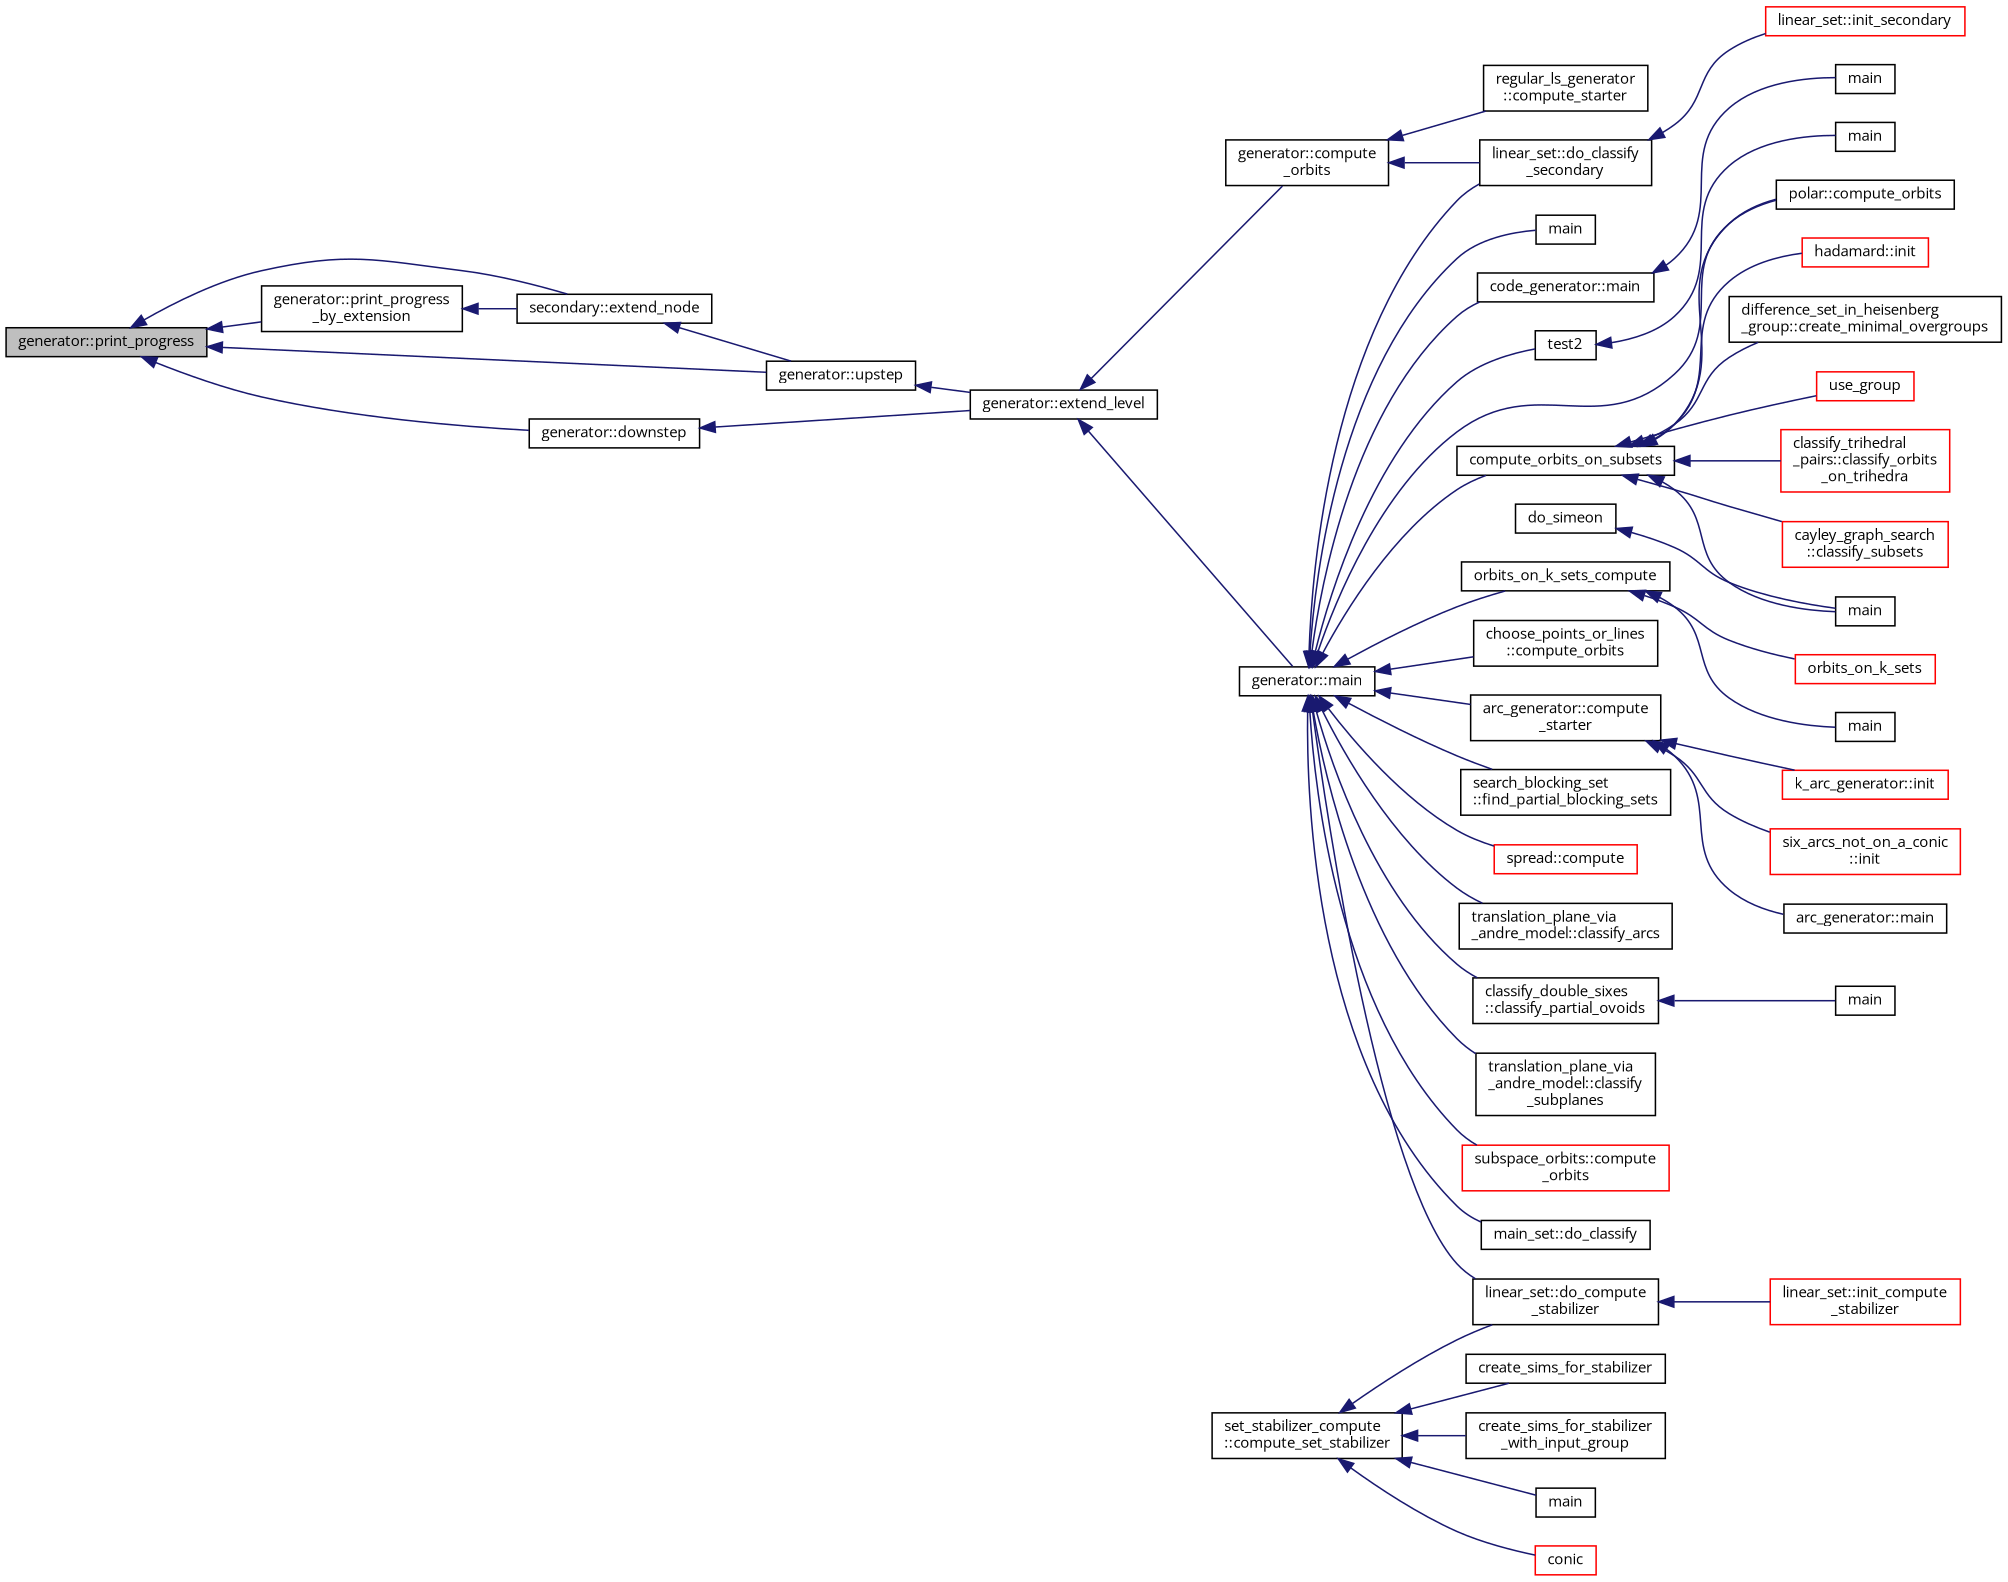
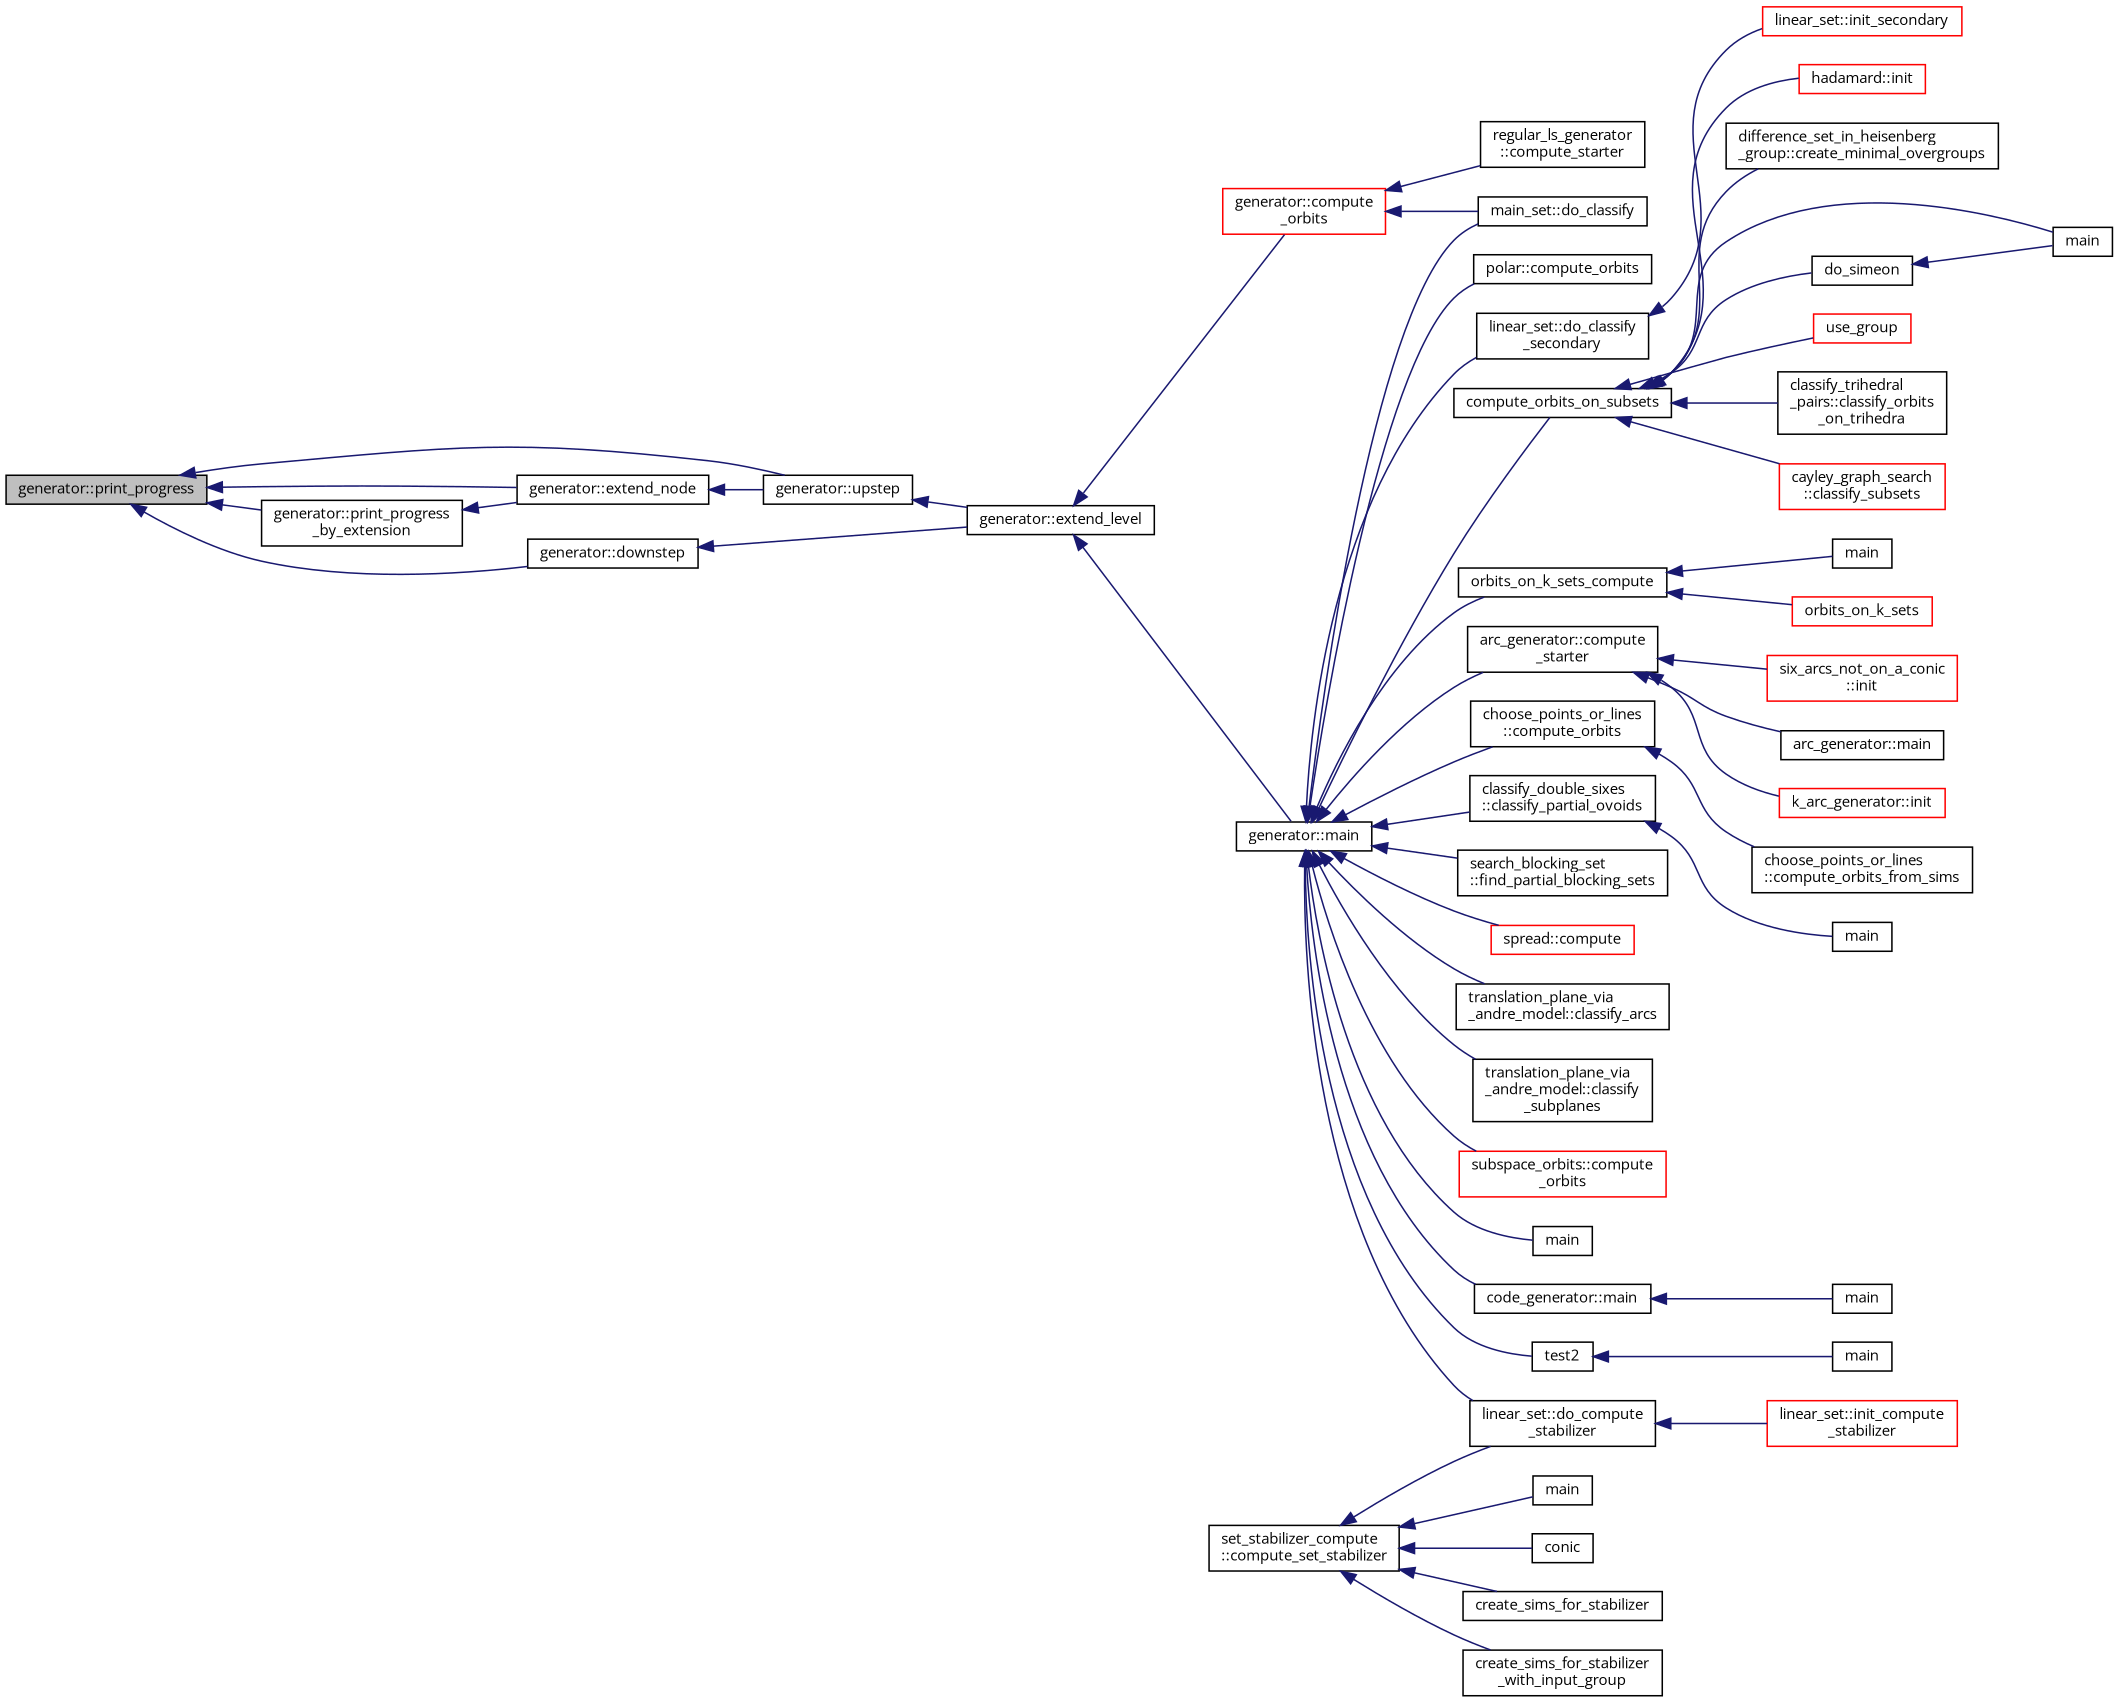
(1307, 163) -> (1304, 211)
(1442, 163) -> (1440, 211)
(614, 309) -> (613, 490)
(1700, 309) -> (1717, 307)
(1865, 461) -> (1862, 403)
none -> (1862, 870)
(1566, 1560) -> (1563, 1548)
